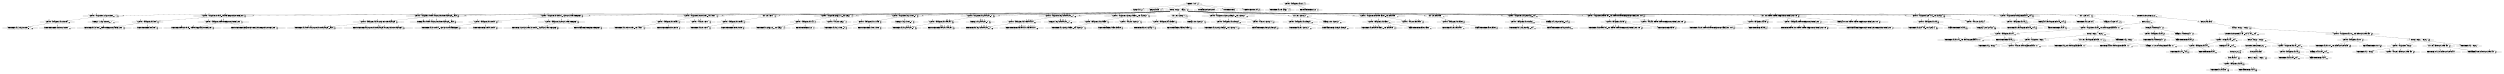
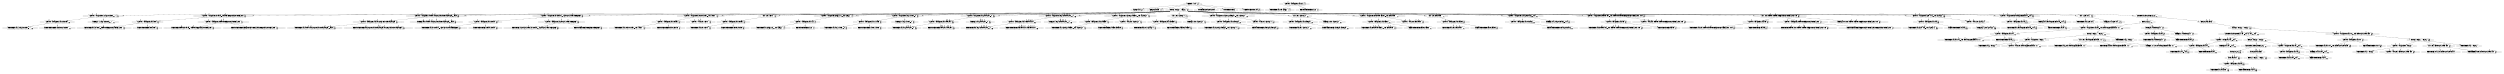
(836, 22) -> none
(1522, 28) -> none
